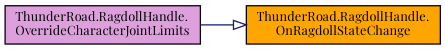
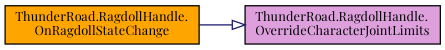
(217, 25) -> (216, 25)
